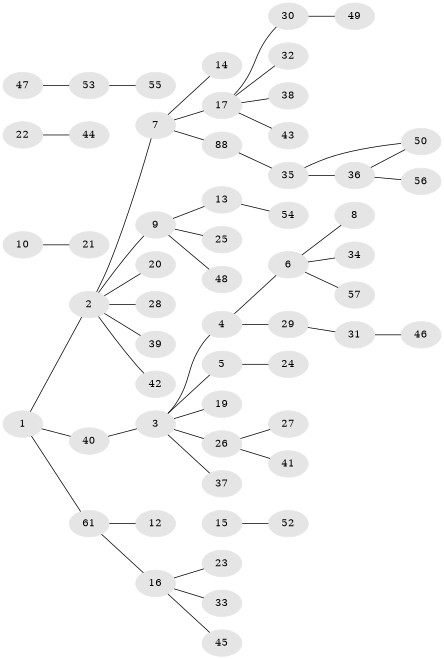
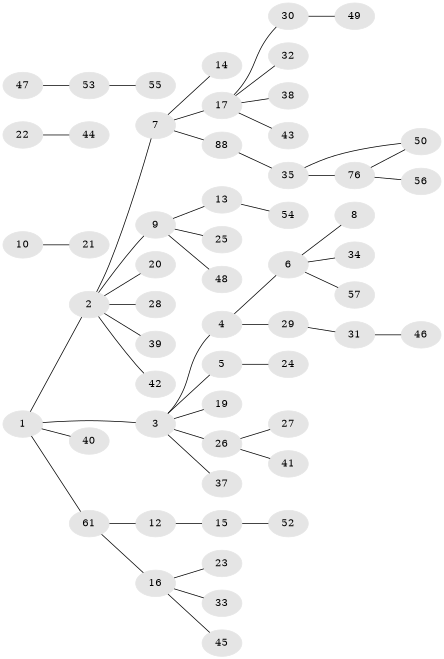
(355, 176) -> (355, 176)
(122, 433) -> (89, 421)
none -> (189, 524)
